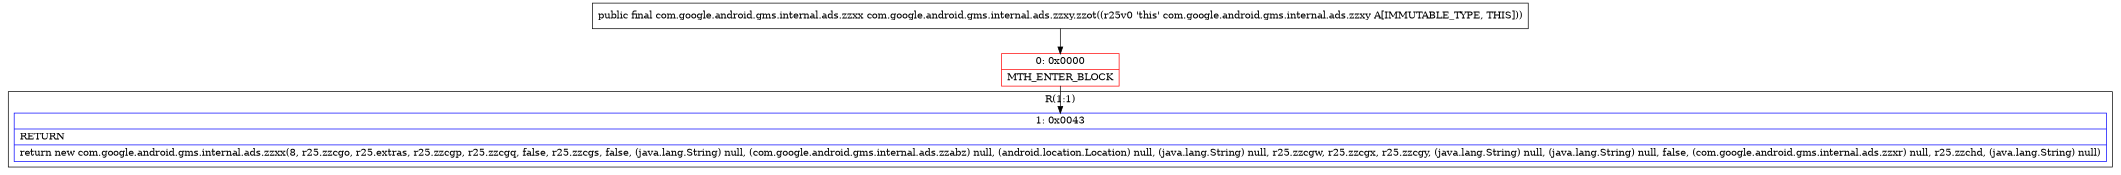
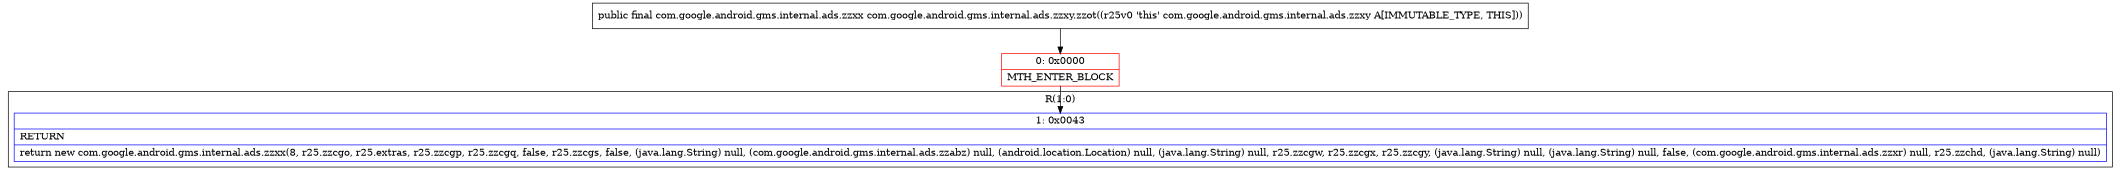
(1060, 100) -> (1060, 100)
